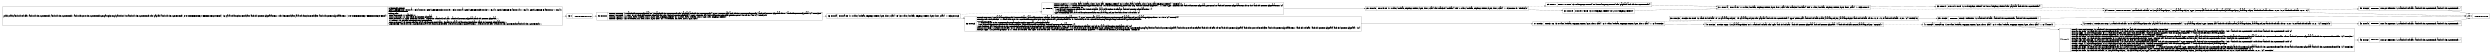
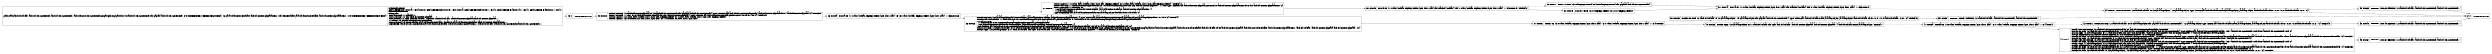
(1989, 6) -> none
(2481, 16) -> (2481, 16)
